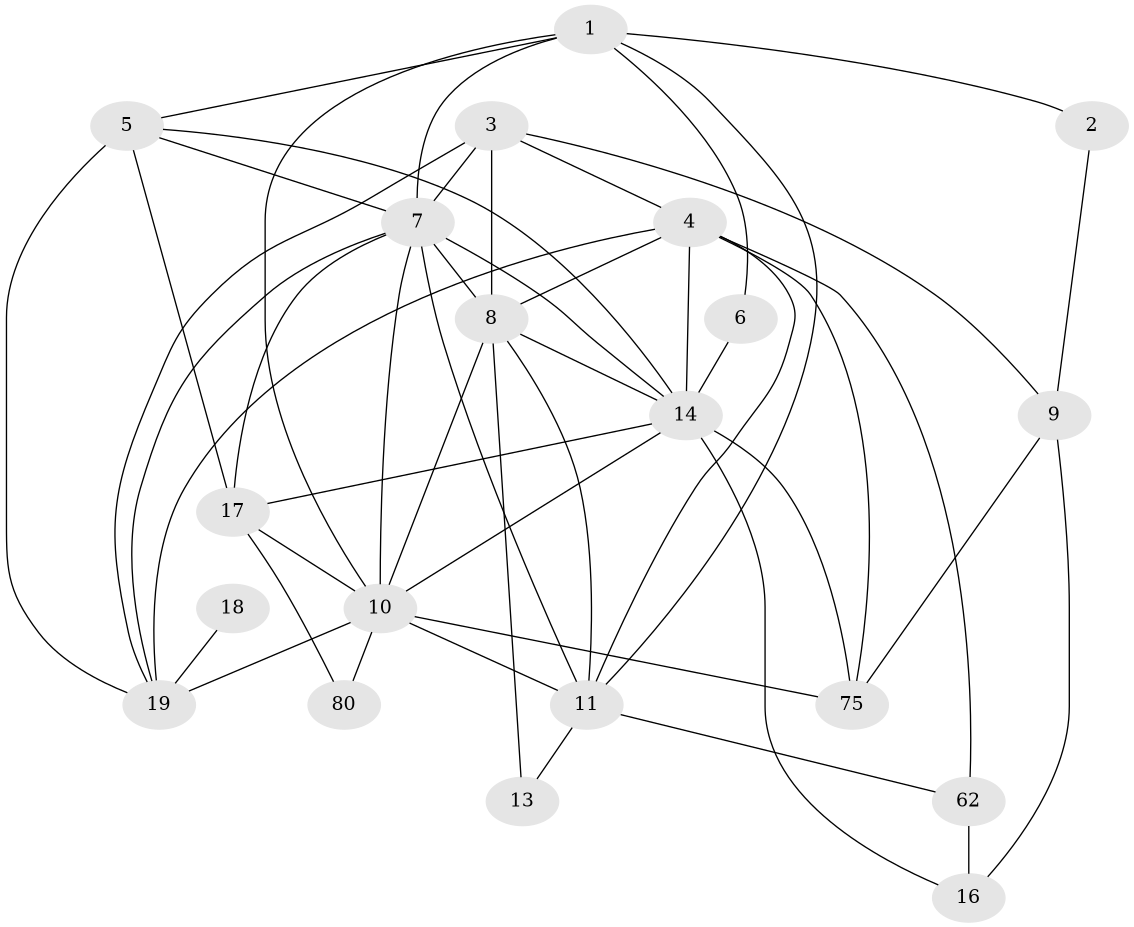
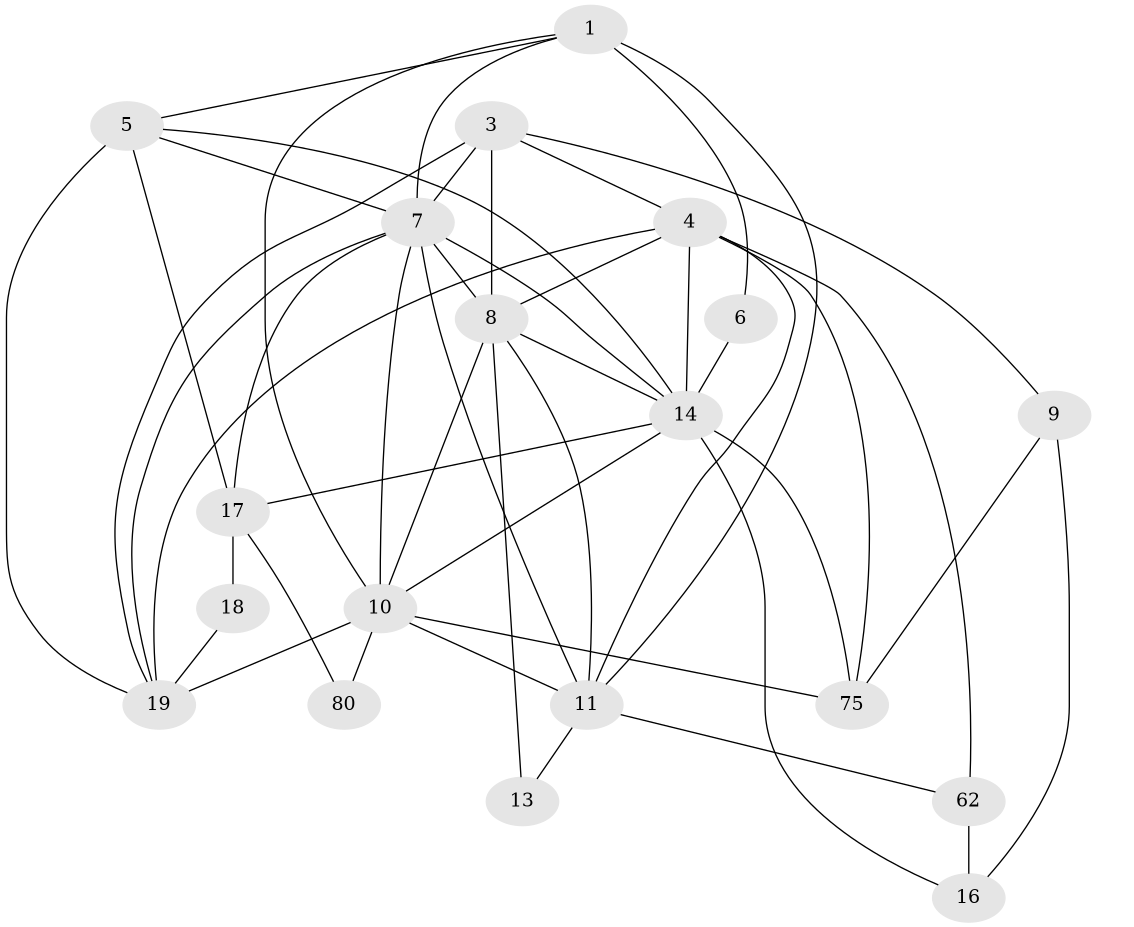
(1092, 126) -> none
(307, 560) -> (233, 560)
